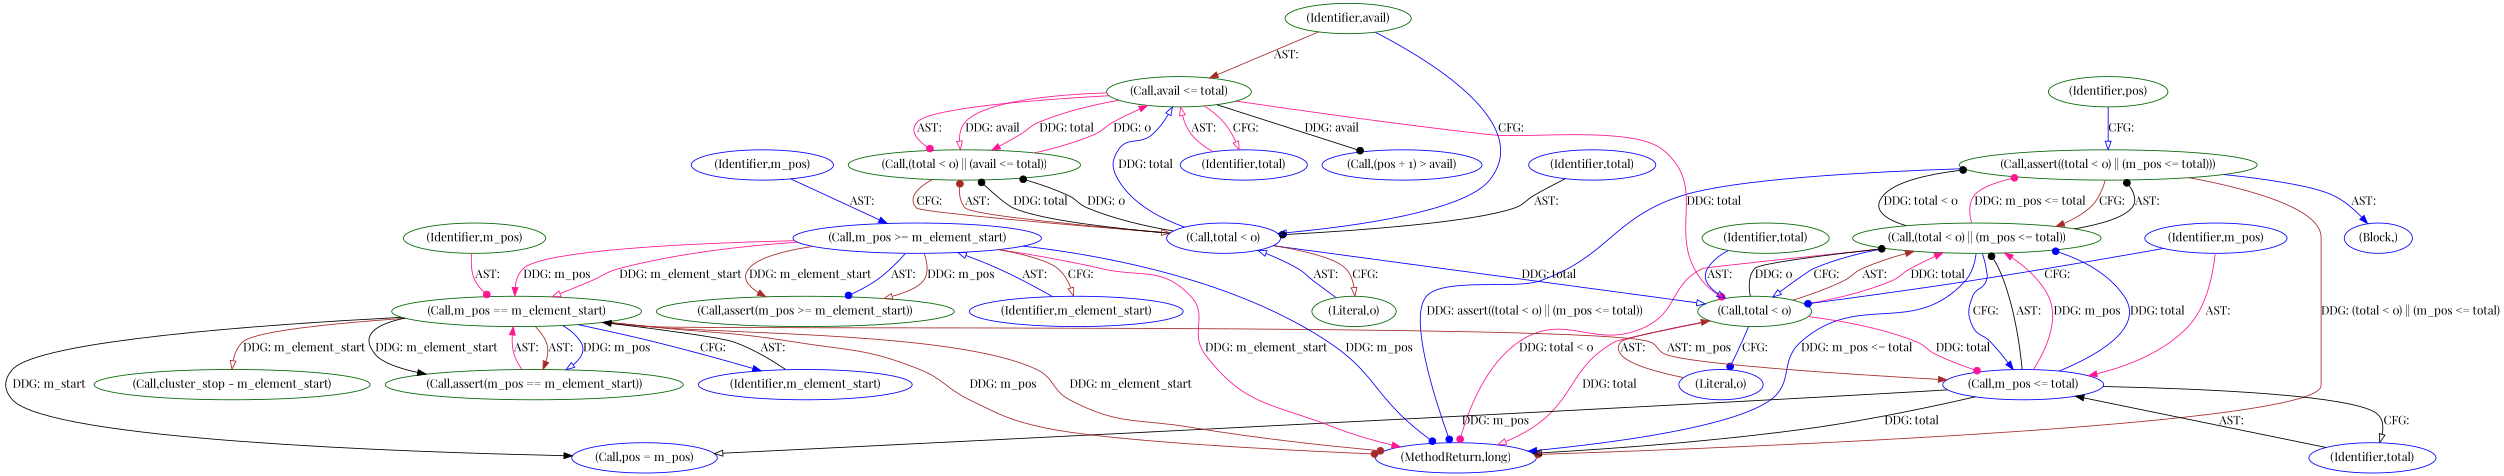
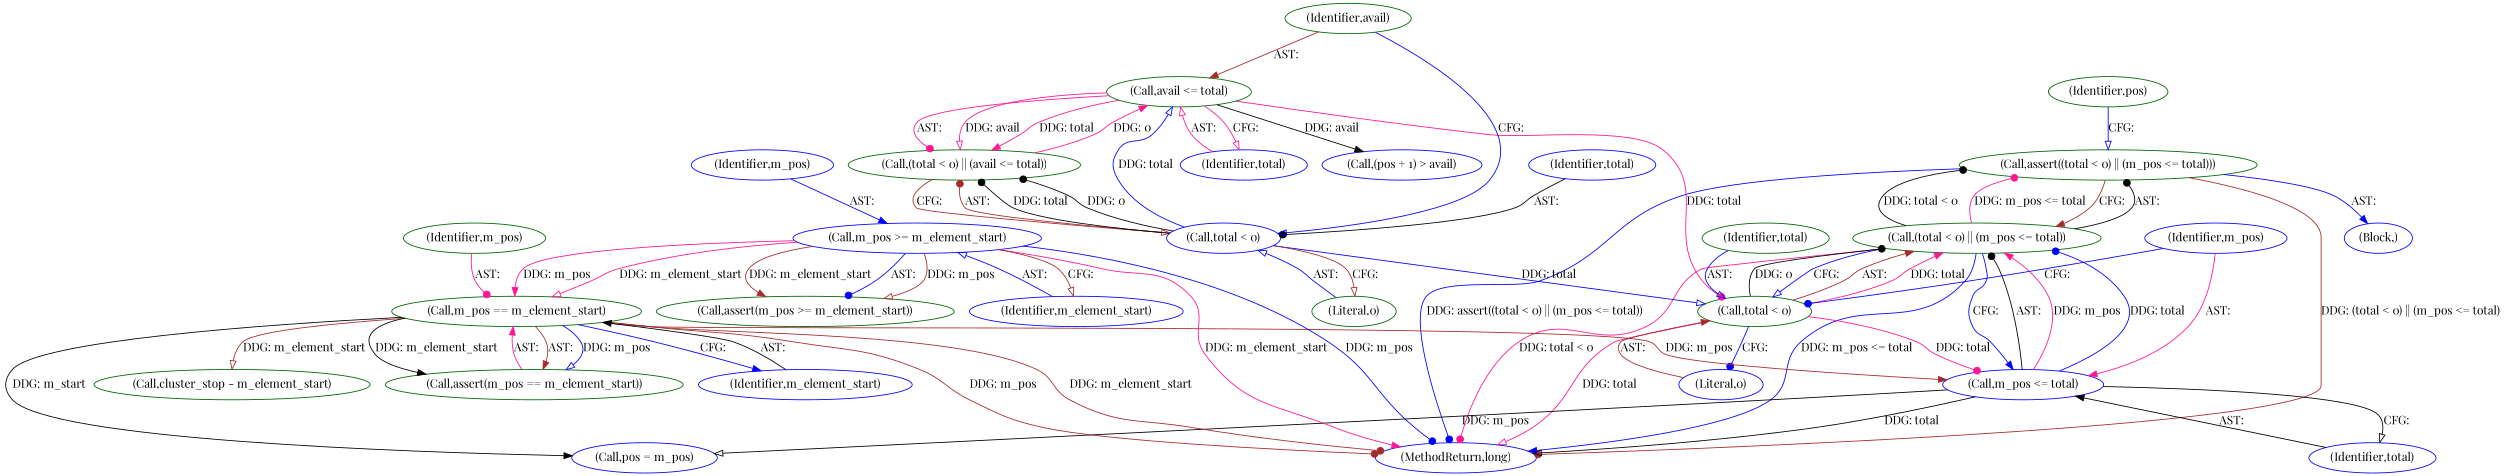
(1287, 127) -> (1287, 127)
(1699, 348) -> (1699, 348)
